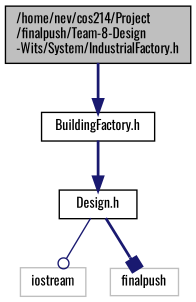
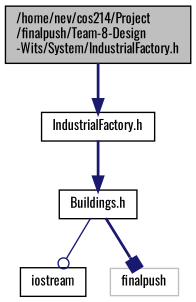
(98, 127) -> (98, 127)
(98, 204) -> (98, 204)
(53, 282) -> (53, 282)
